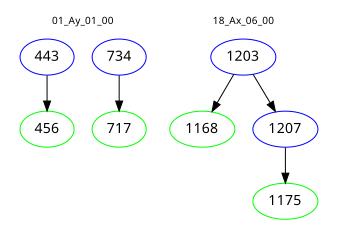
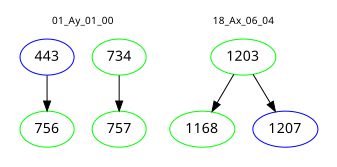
(244, 22) -> (244, 22)
(119, 57) -> (119, 57)
(243, 57) -> (243, 57)
(47, 129) -> (47, 129)
(119, 129) -> (119, 129)
(285, 201) -> none
